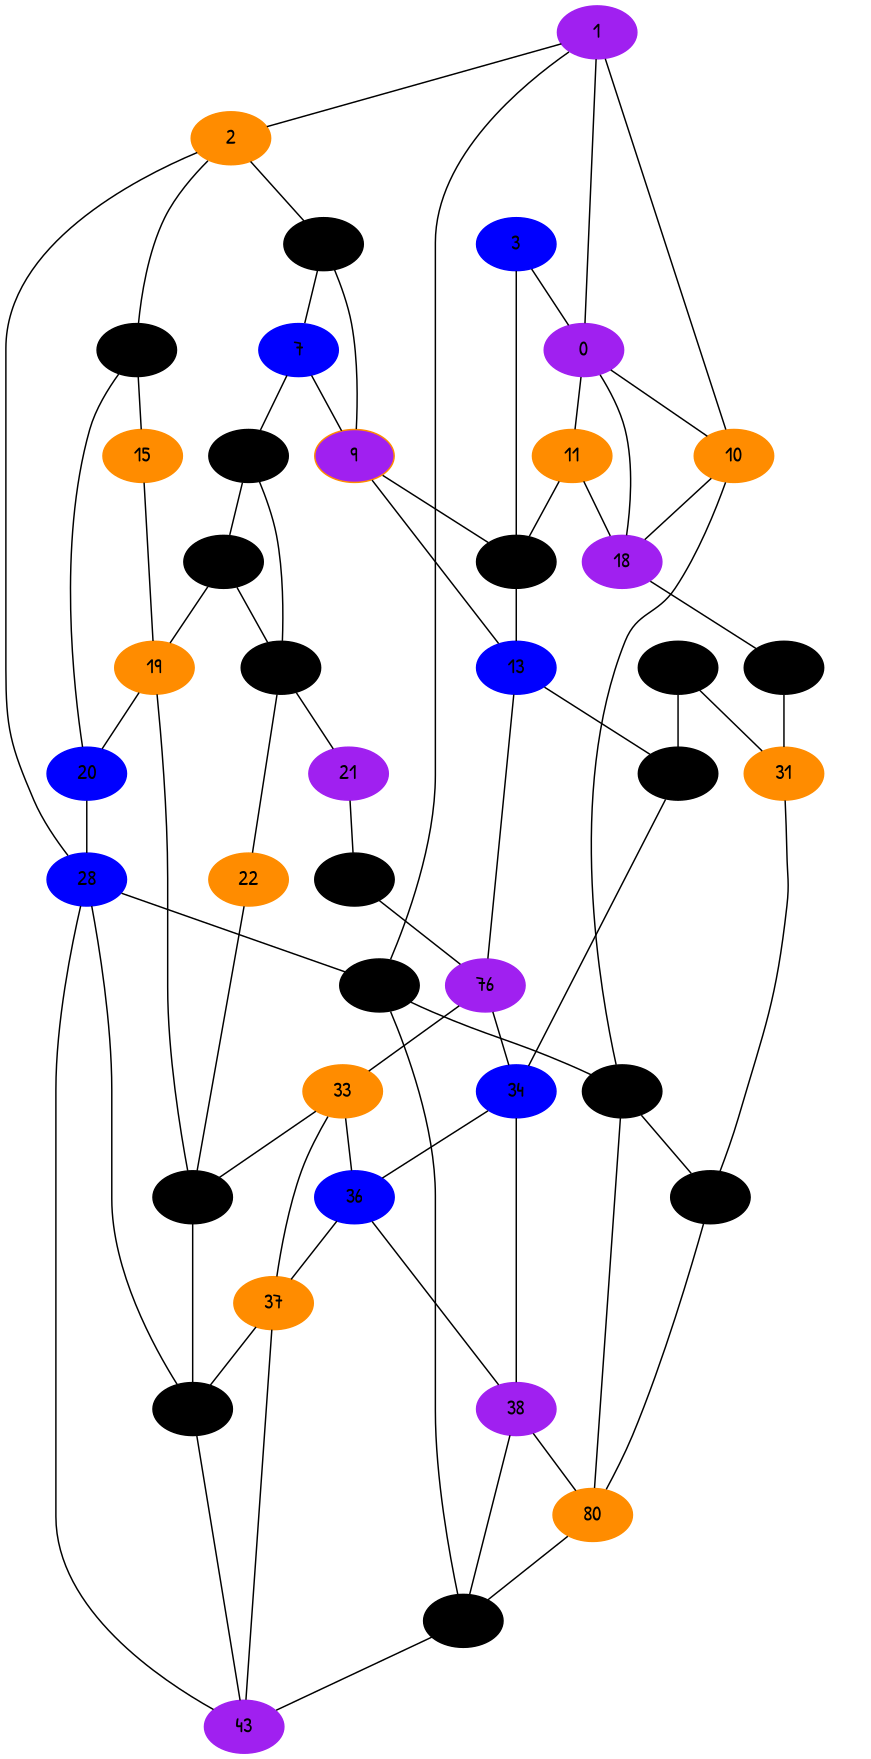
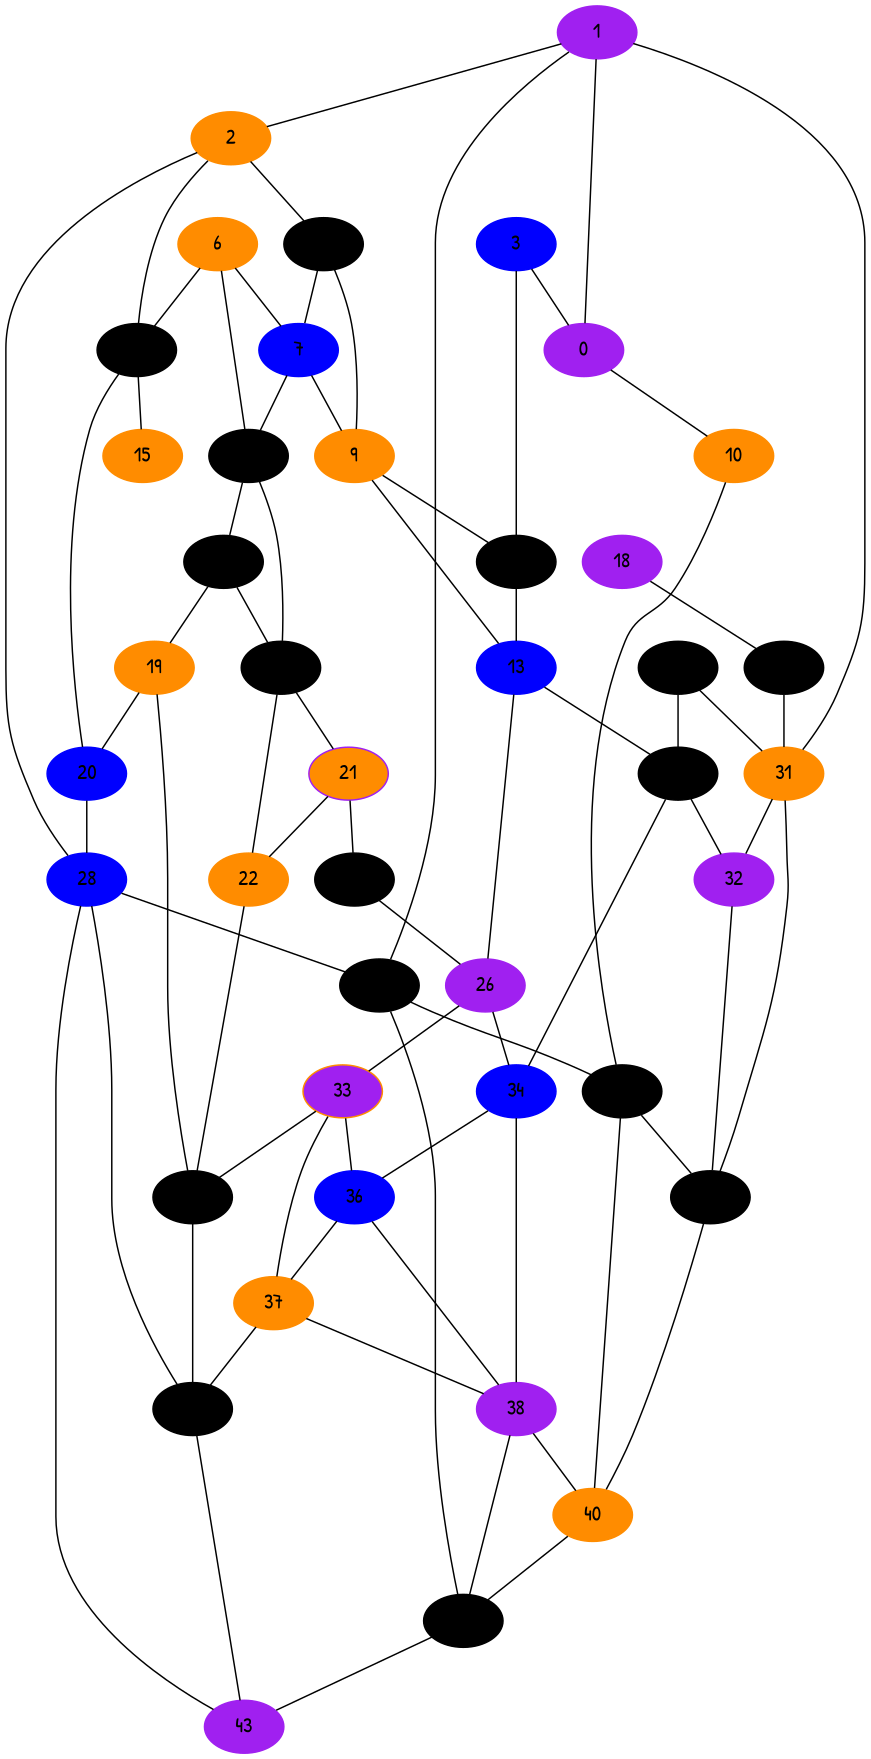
none -> (218, 244)
(666, 244) -> (865, 341)
(629, 452) -> none
(354, 456) -> (354, 456)
(572, 456) -> none
(678, 509) -> none
(149, 562) -> none
(349, 774) -> (349, 774)
none -> (299, 827)
none -> (734, 880)
(485, 985) -> (485, 985)
(343, 1091) -> (343, 1091)
(259, 1515) -> (395, 1356)
(593, 1515) -> (593, 1515)
